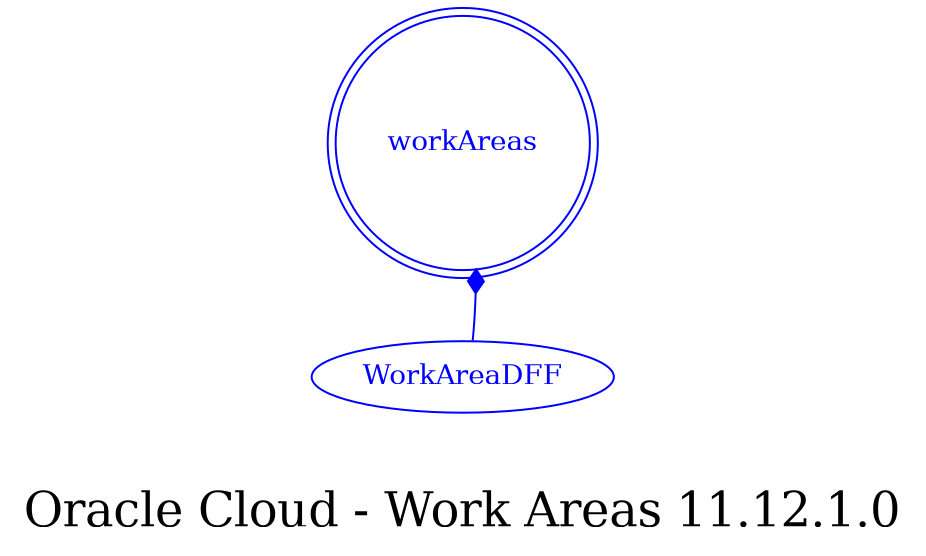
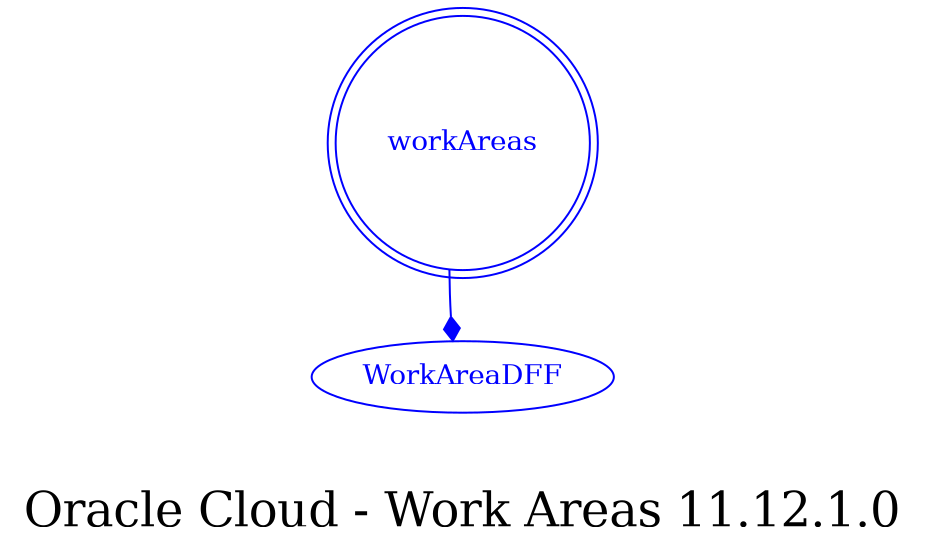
(475, 317) -> (450, 293)
